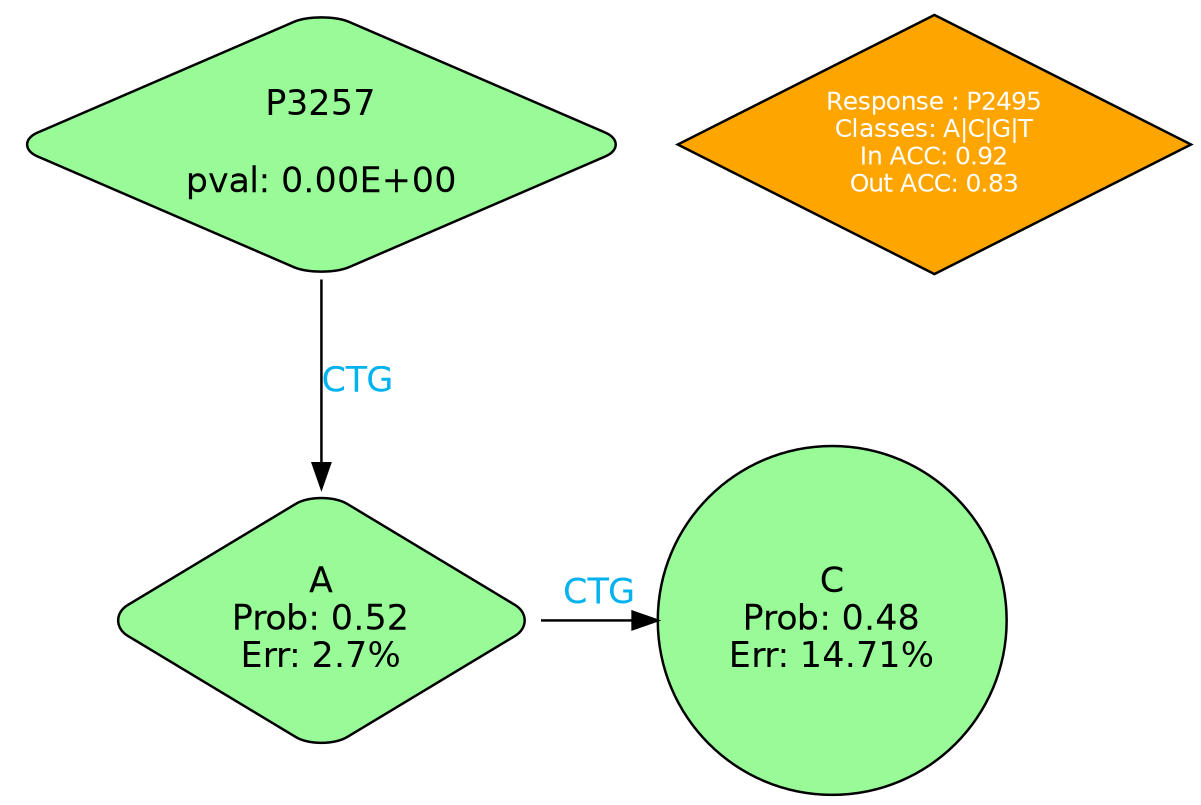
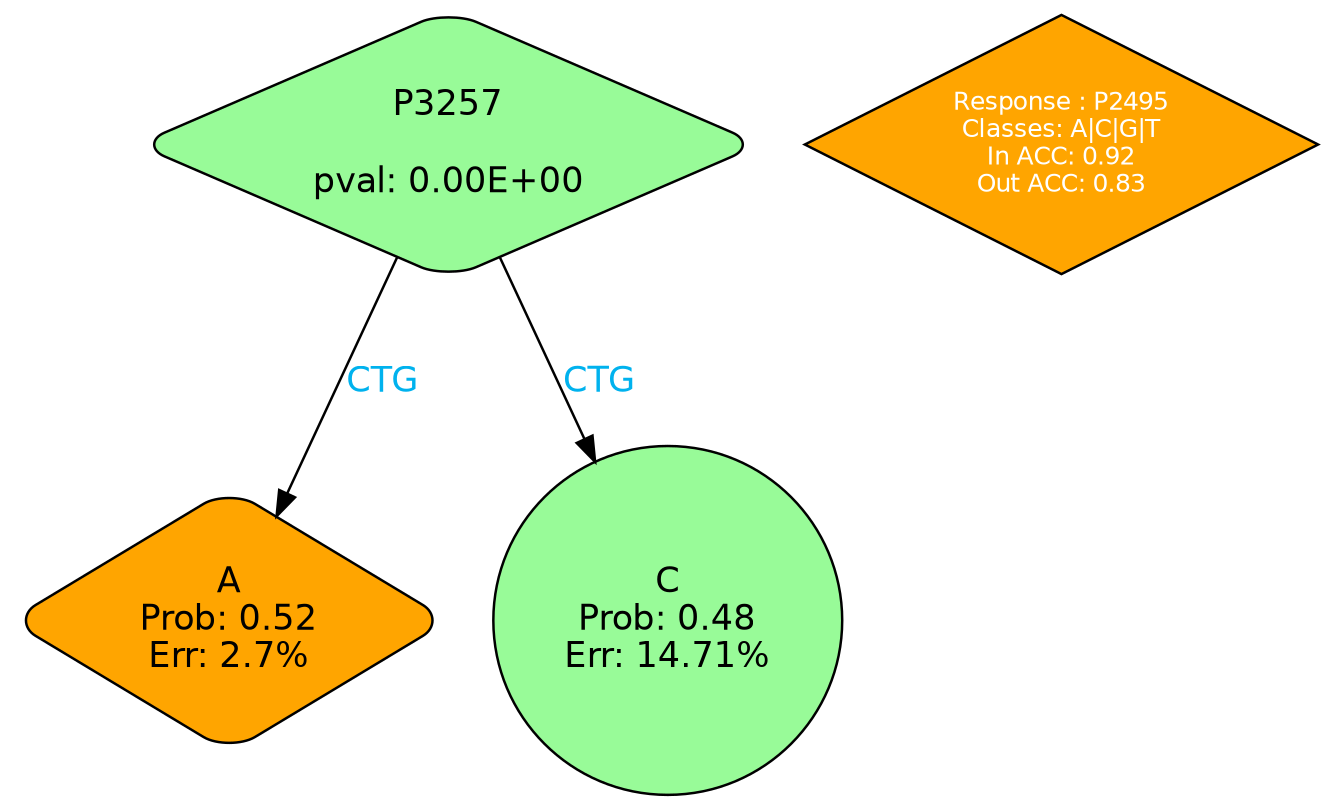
(321, 620) -> (229, 620)
(587, 620) -> (542, 348)
